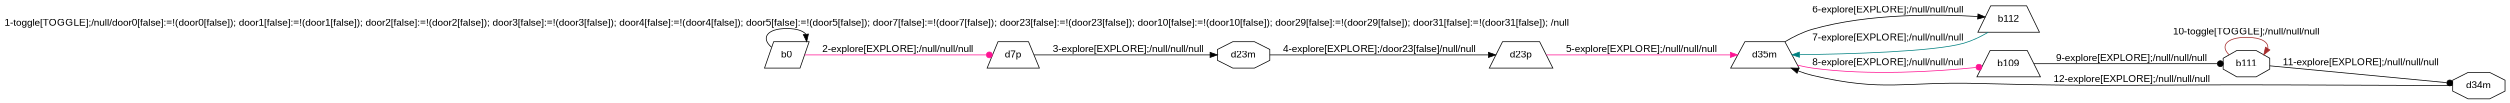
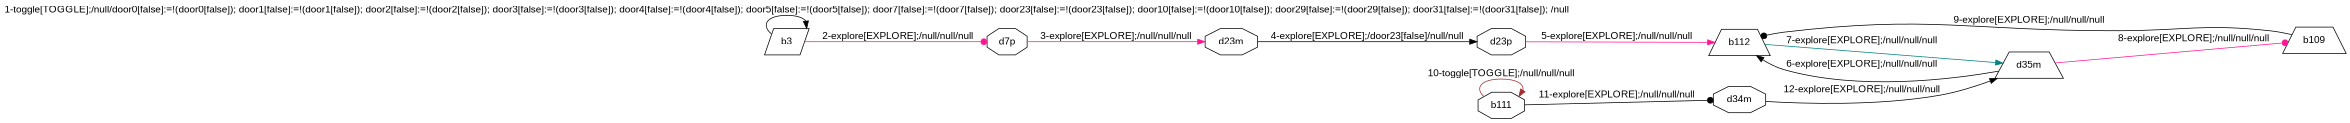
(787, 55) -> (787, 42)
(1013, 55) -> (1007, 42)
(1122, 55) -> (1112, 42)
(1521, 55) -> (1501, 42)
(1638, 55) -> (1617, 42)
(2126, 64) -> (2029, 29)
